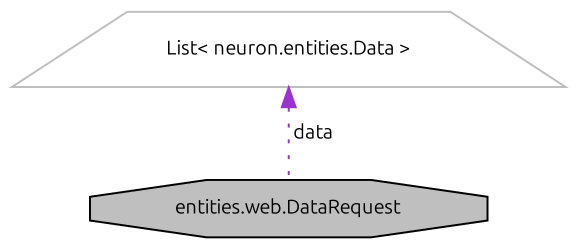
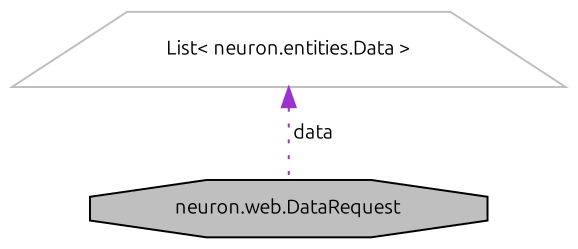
(289, 209) -> (289, 209)
